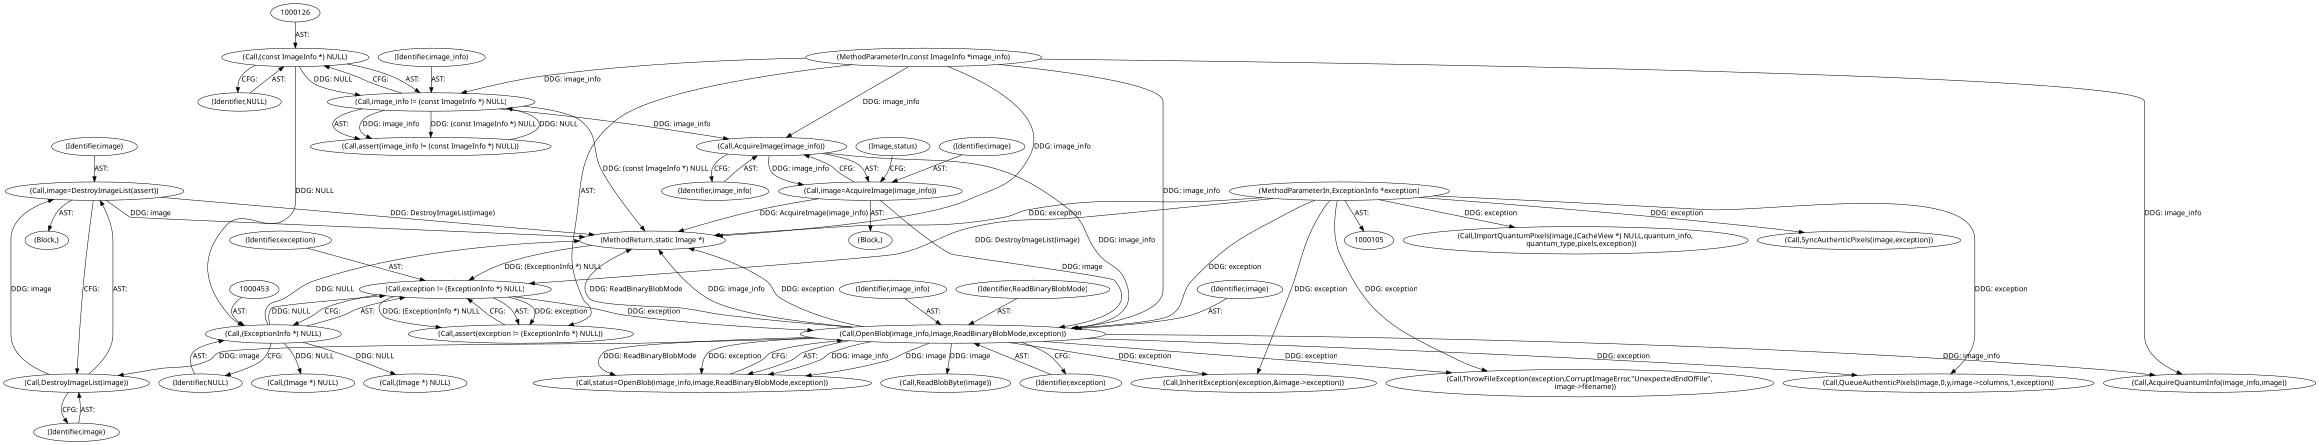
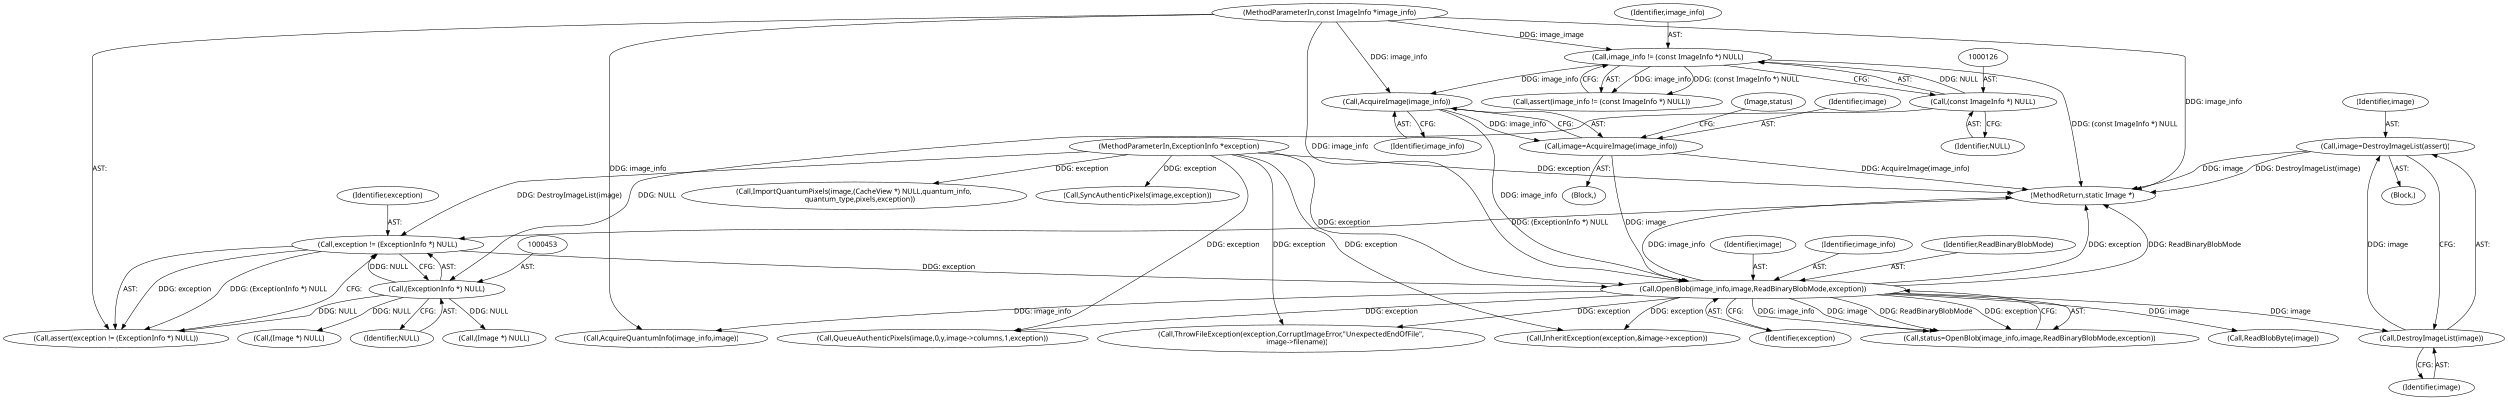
(573, 80) -> (1552, 35)
(559, 124) -> (1591, 80)
(1369, 240) -> none
(407, 258) -> (286, 319)
